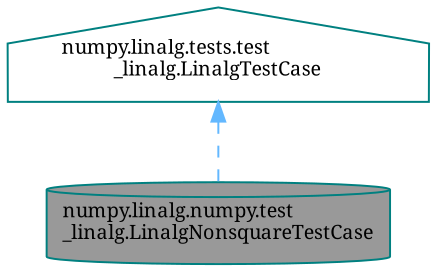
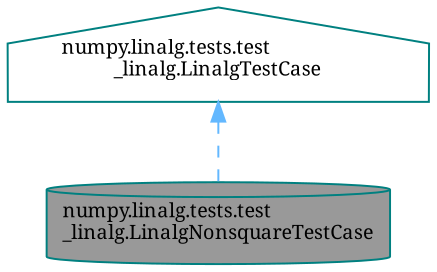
(218, 223) -> (218, 223)
